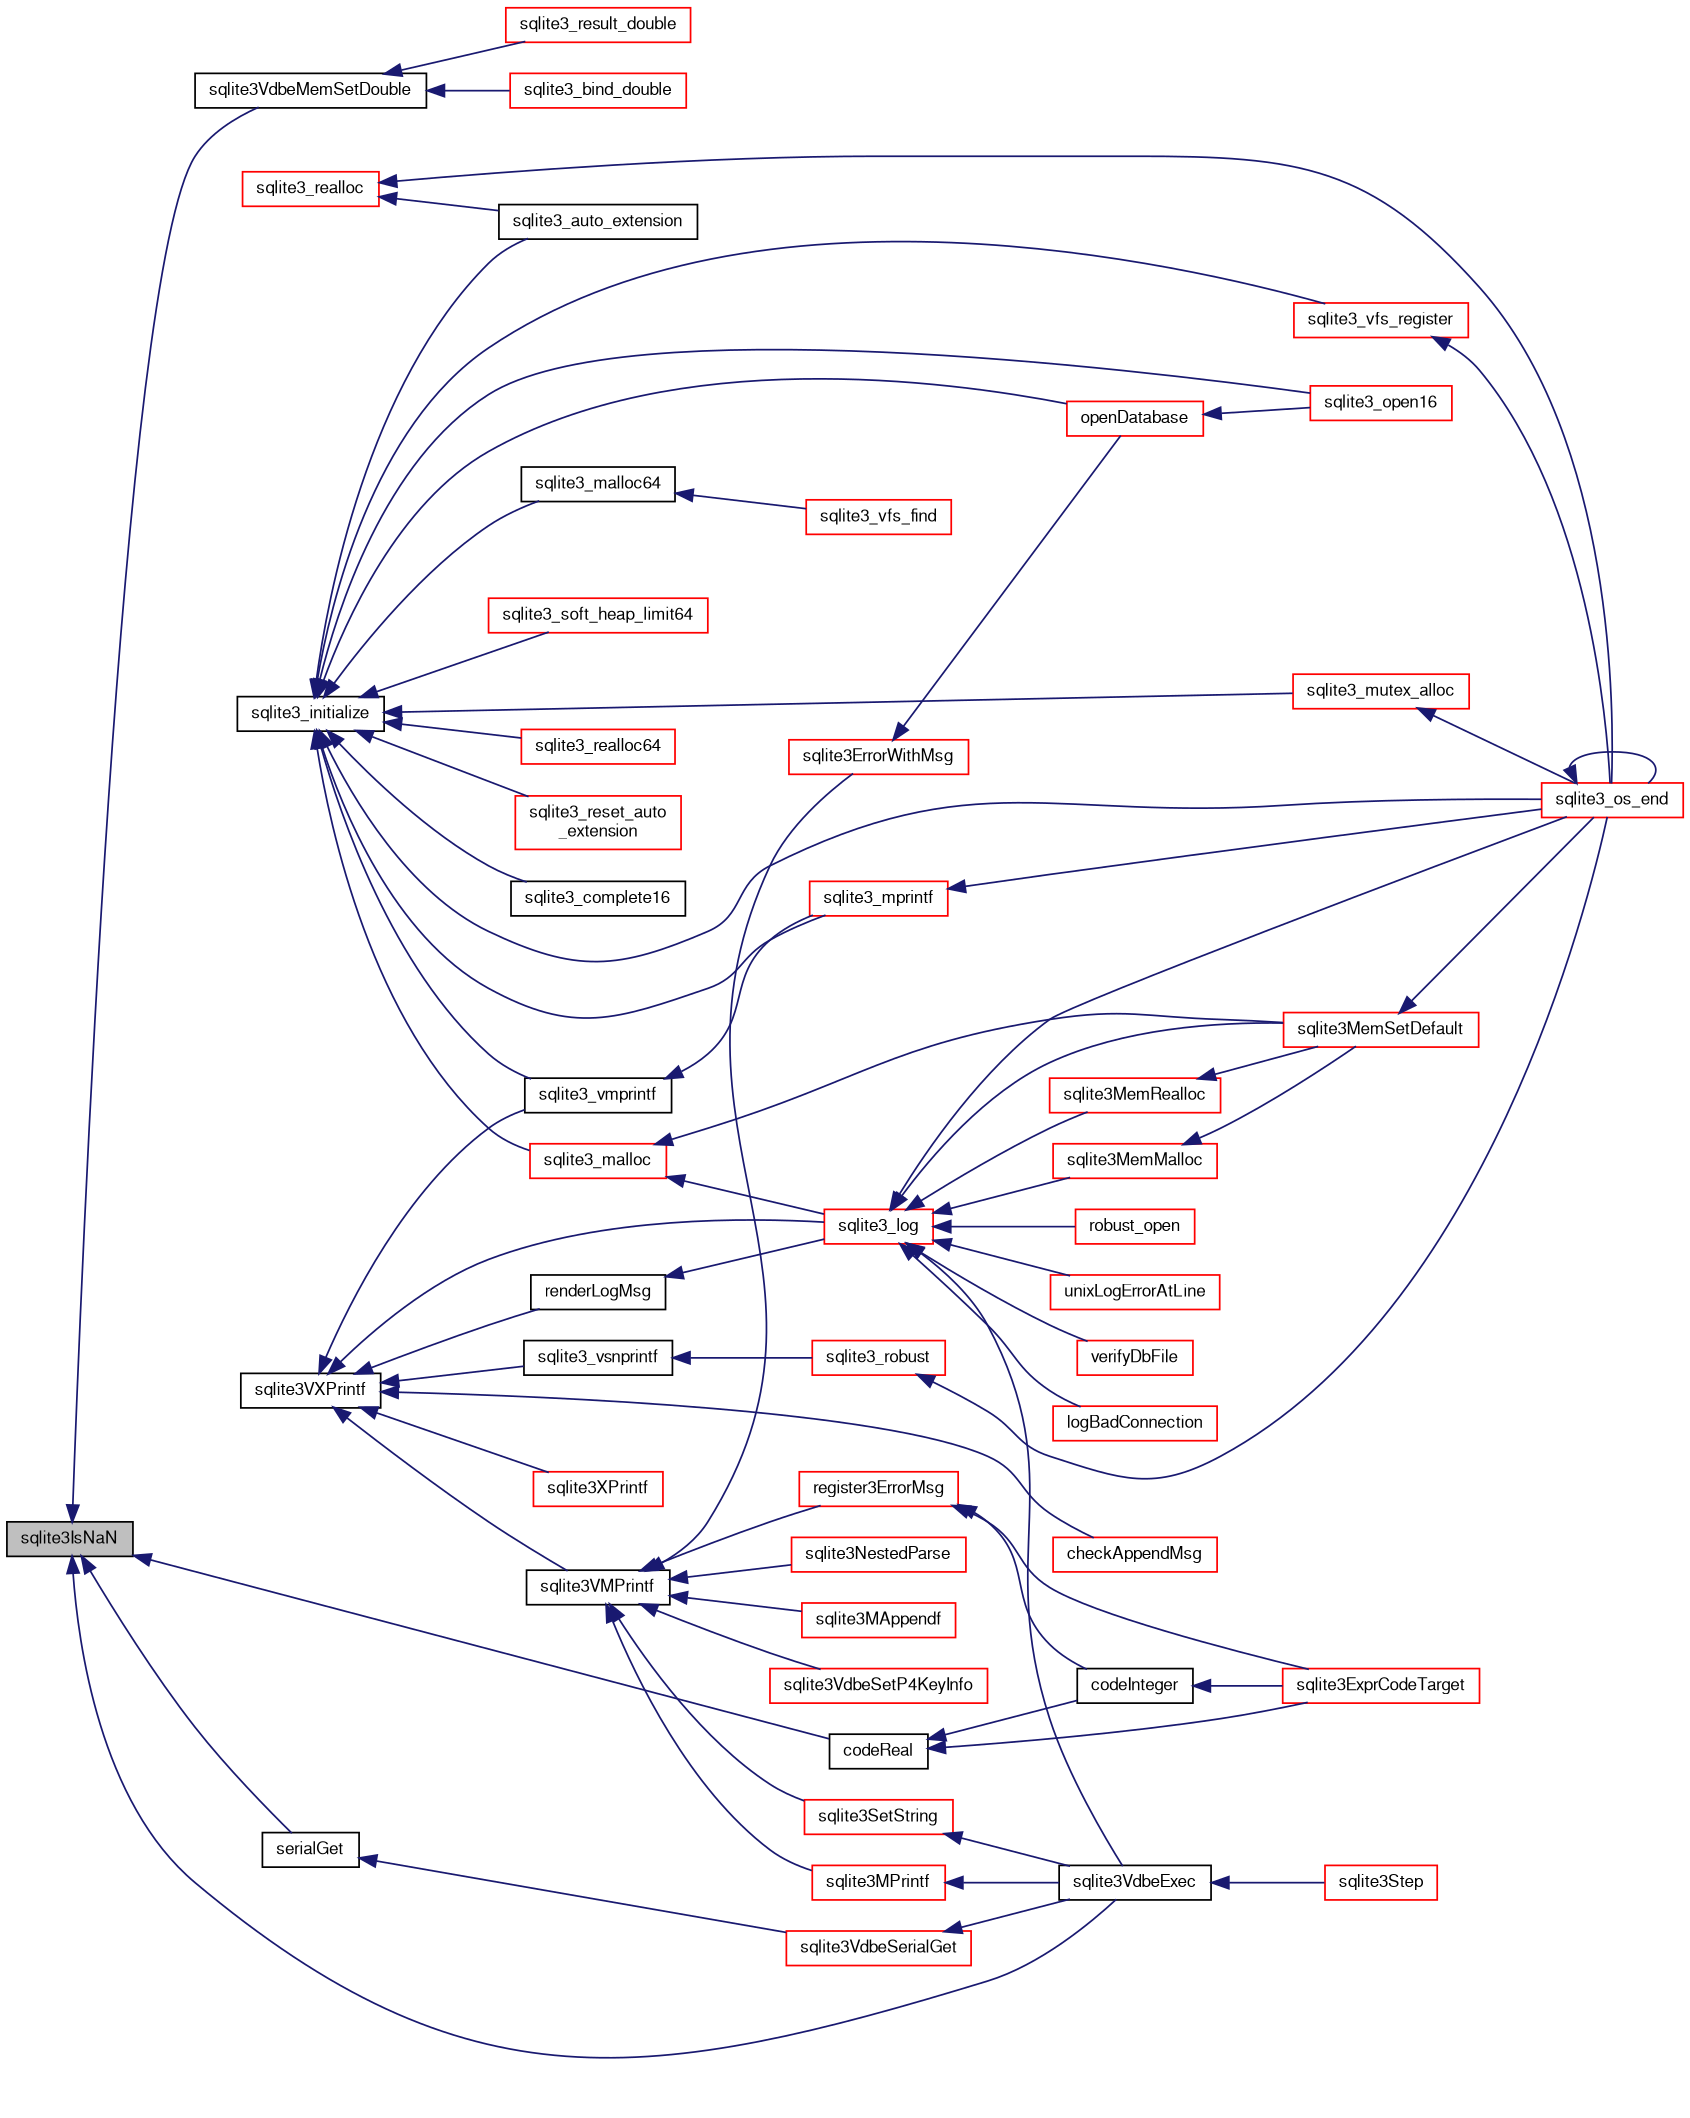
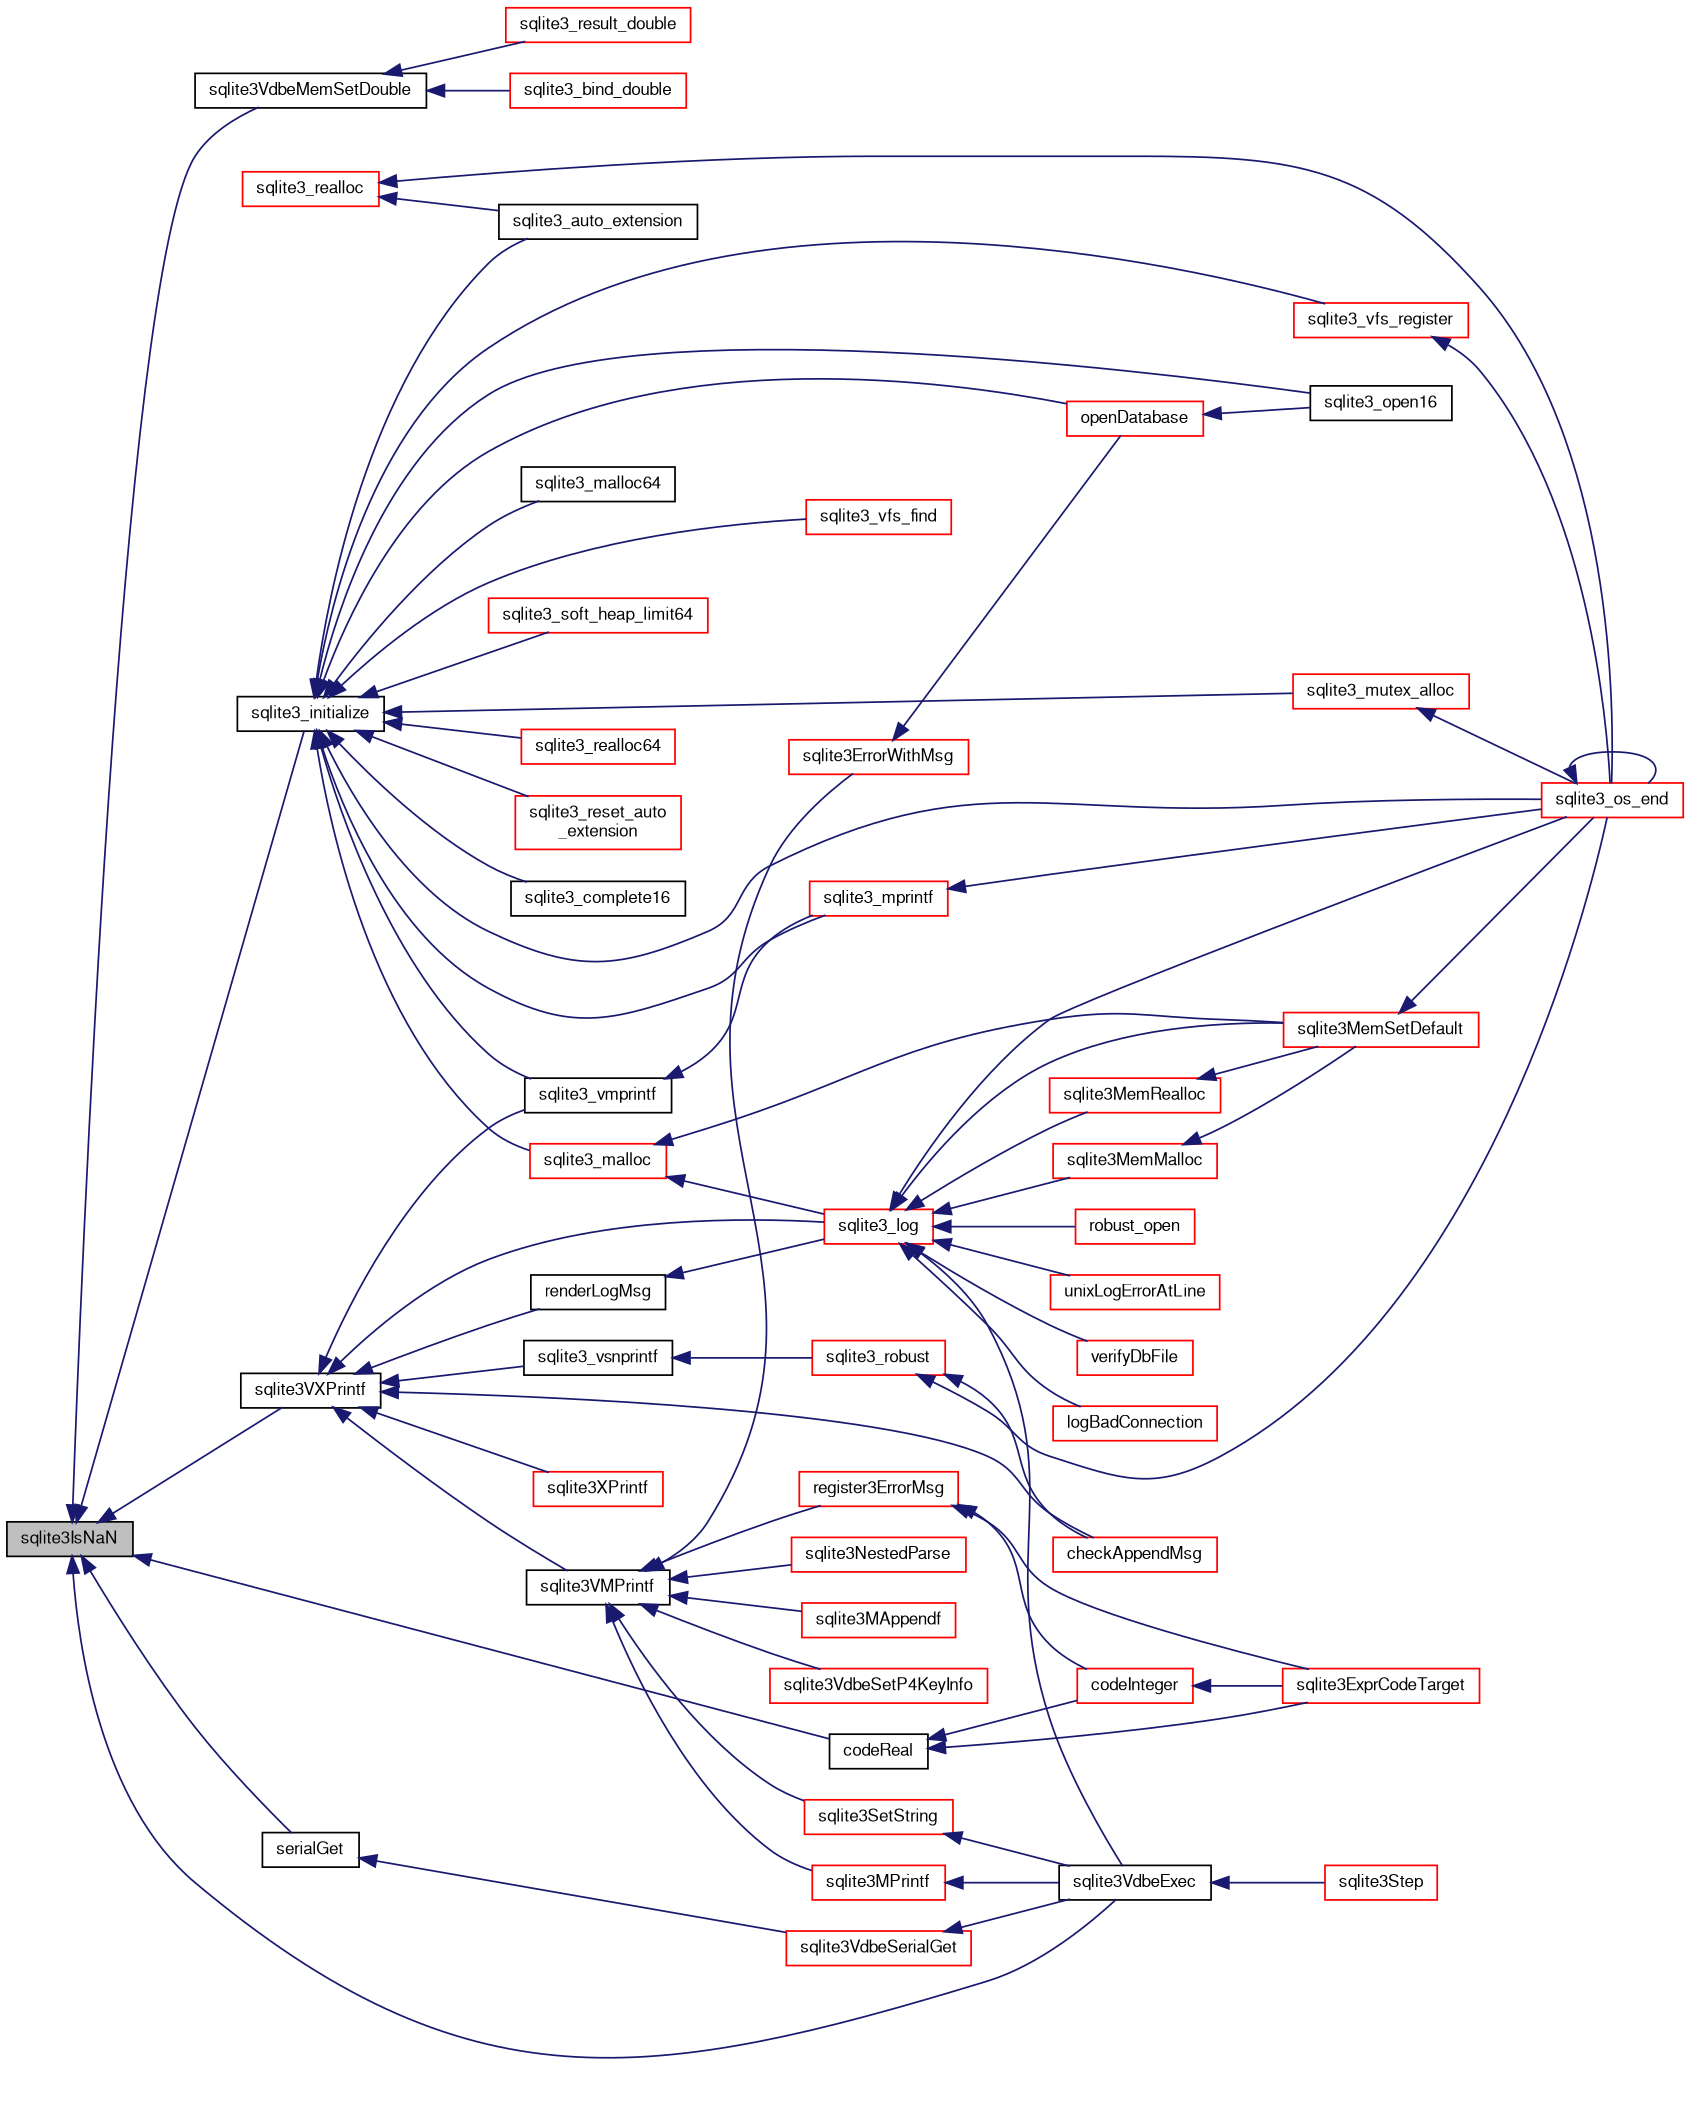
(1381, 403) -> (1381, 403)
(749, 502) -> (557, 559)
none -> (193, 1118)
none -> (198, 1460)
none -> (1021, 1462)
(1135, 1686) -> (1135, 1686)
